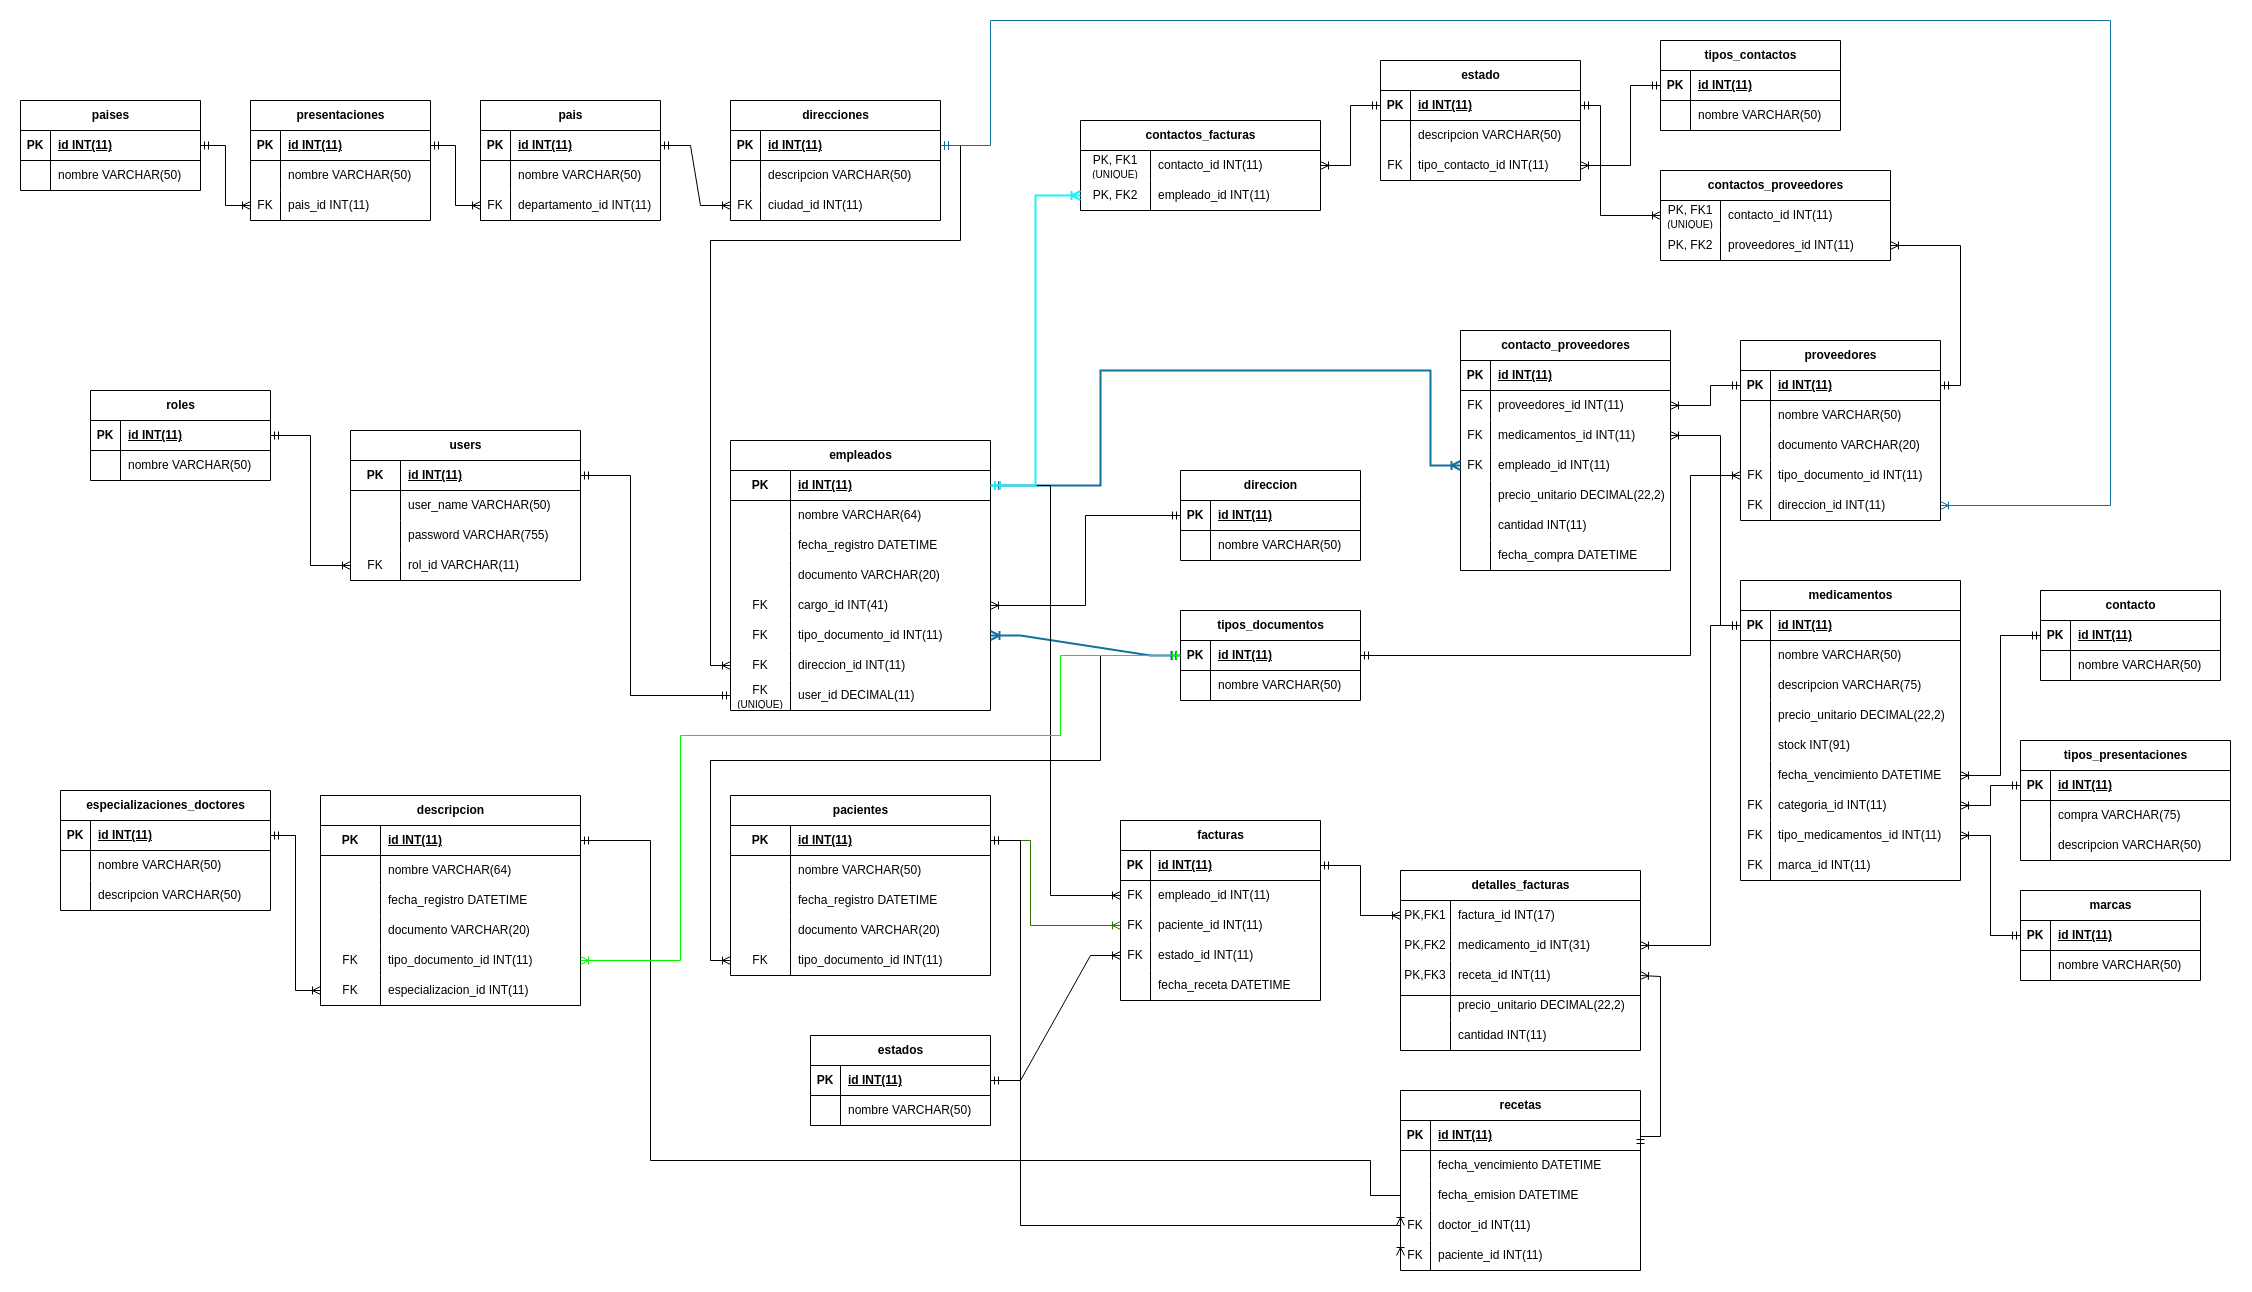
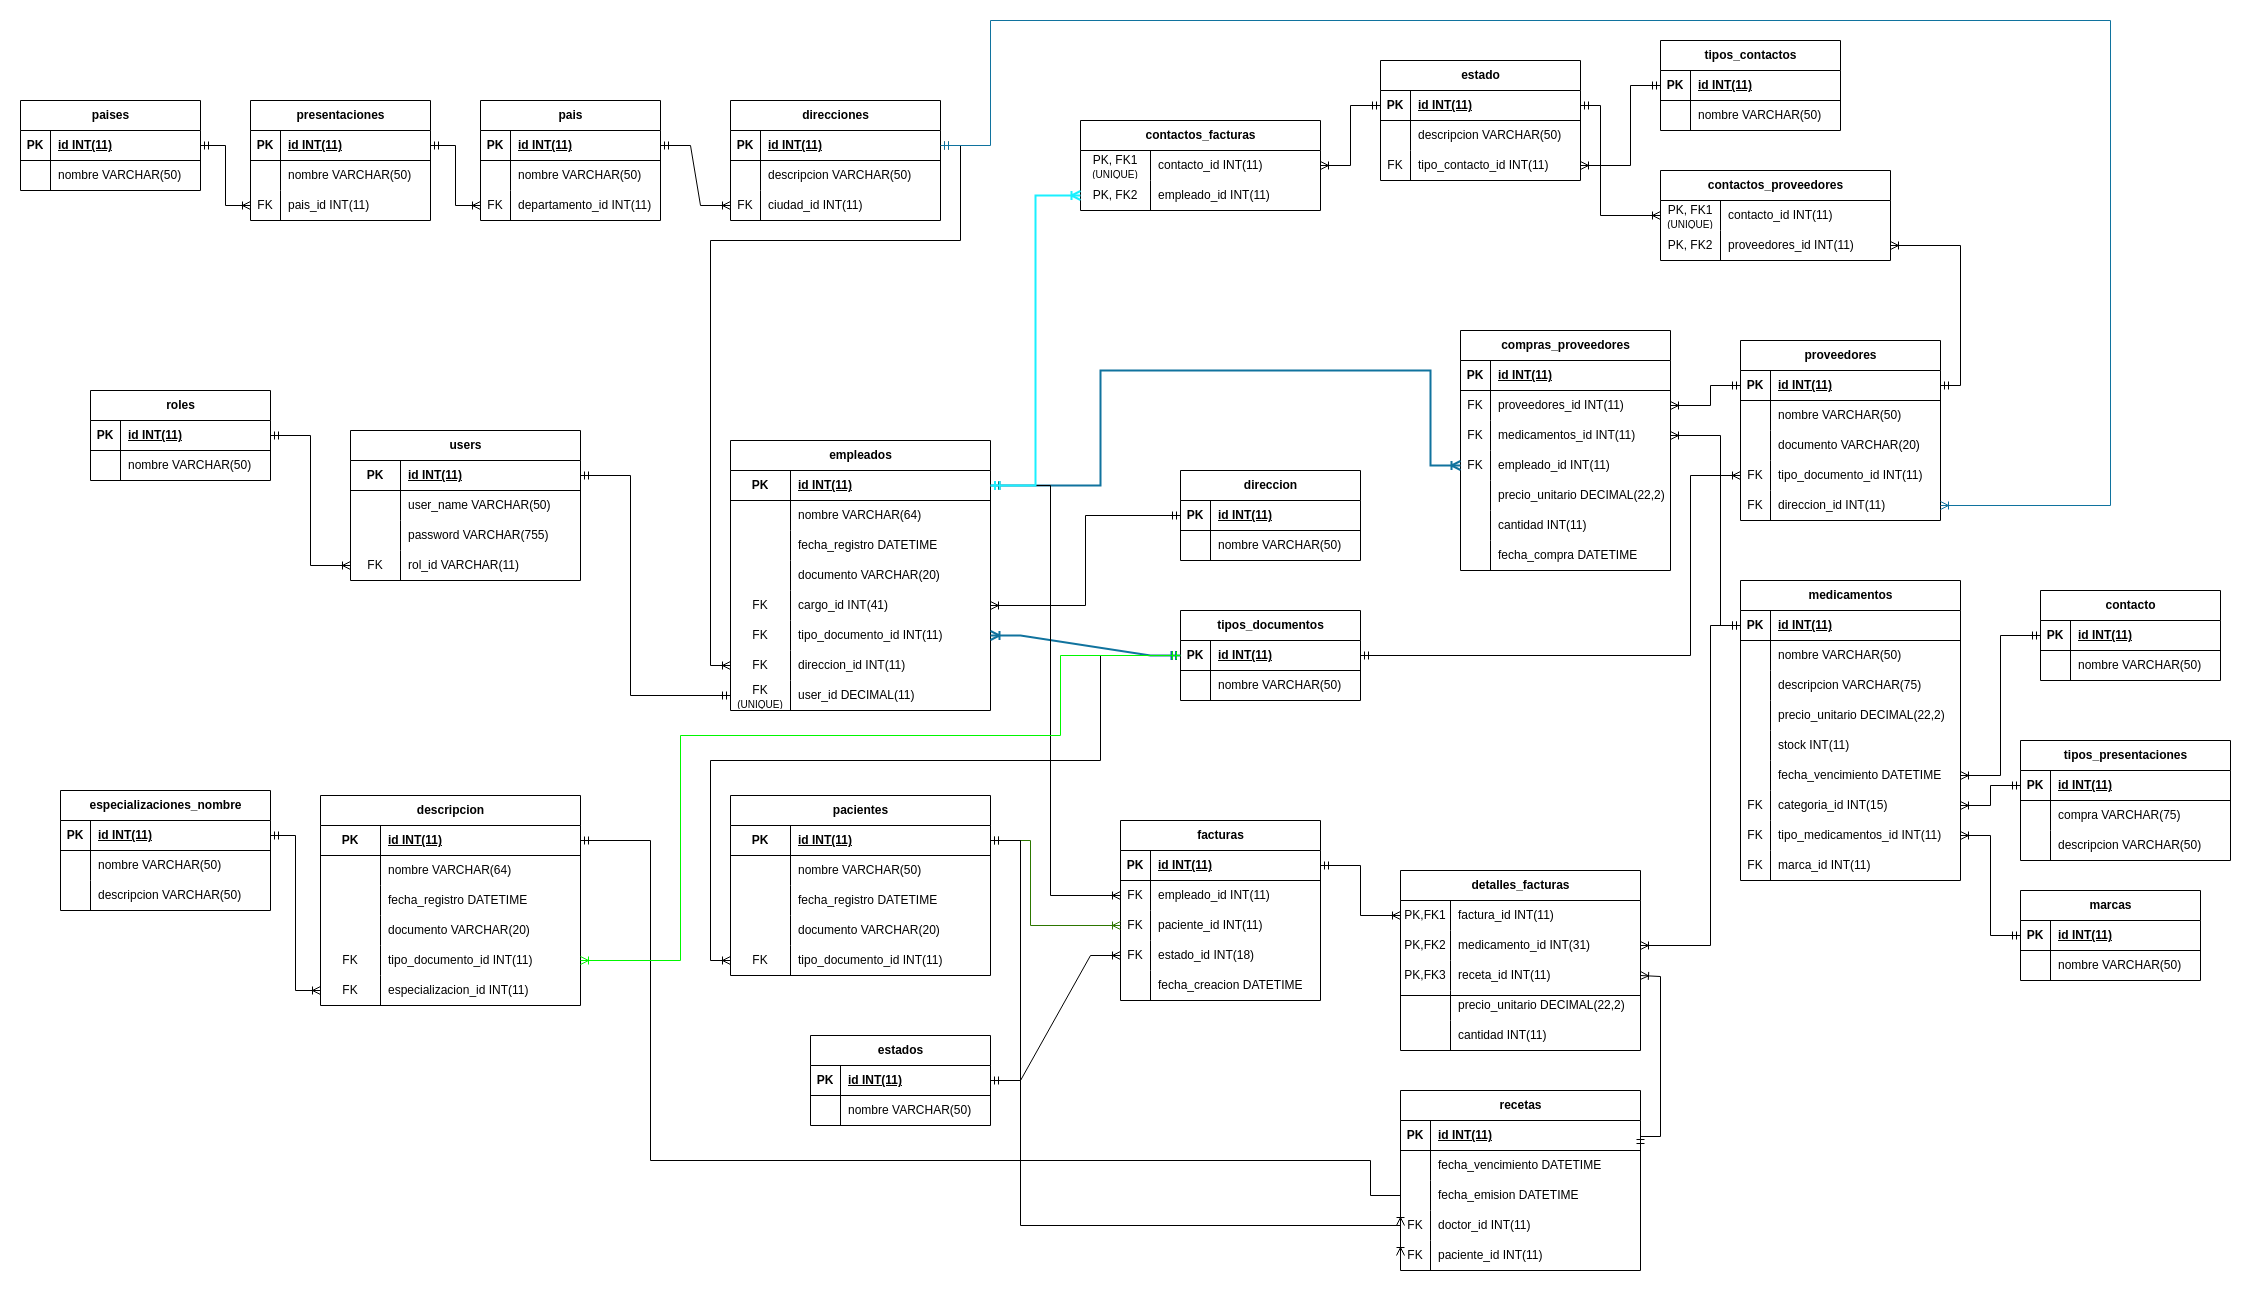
(1566, 346) -> (1566, 346)
(1821, 746) -> (1821, 746)
(166, 806) -> (166, 806)
(1841, 806) -> (1841, 806)
(1516, 916) -> (1516, 916)
(1213, 956) -> (1213, 956)
(1228, 986) -> (1233, 986)
